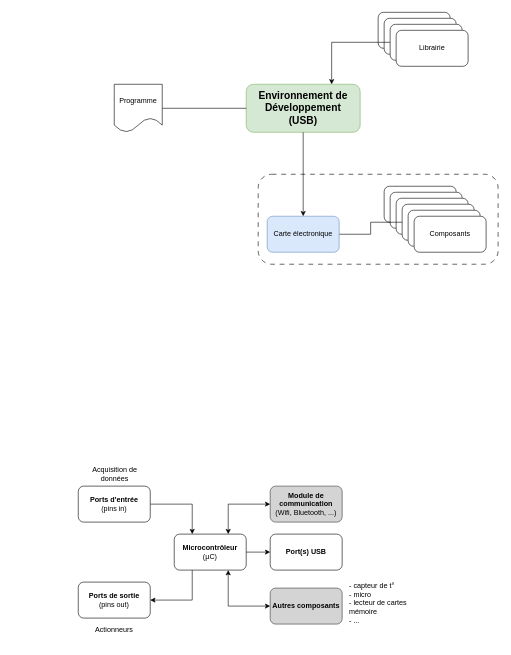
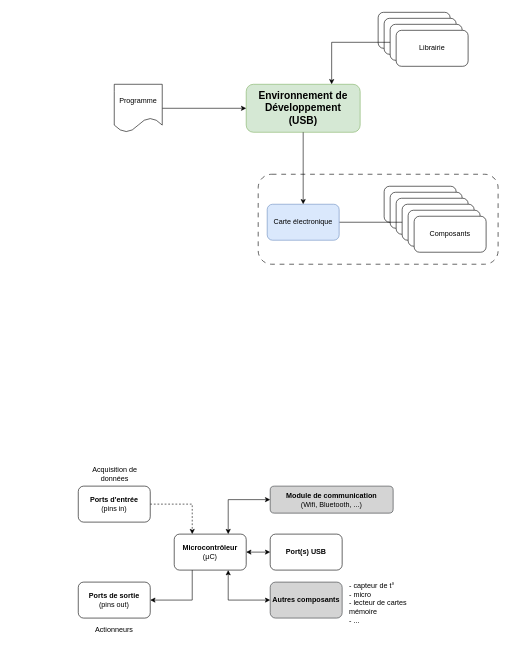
(242, 108) -> (240, 108)
(303, 234) -> (303, 222)
(184, 504) -> (184, 504)
(306, 504) -> (332, 500)
(249, 552) -> (251, 552)
(306, 606) -> (306, 600)
